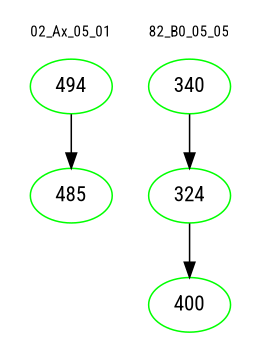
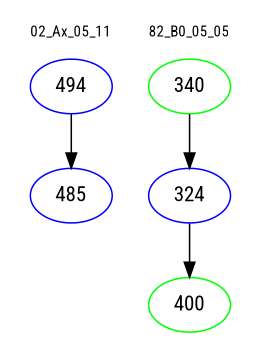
(71, 33) -> (71, 33)
(71, 86) -> (71, 86)
(71, 196) -> (71, 196)
(190, 196) -> (190, 196)
